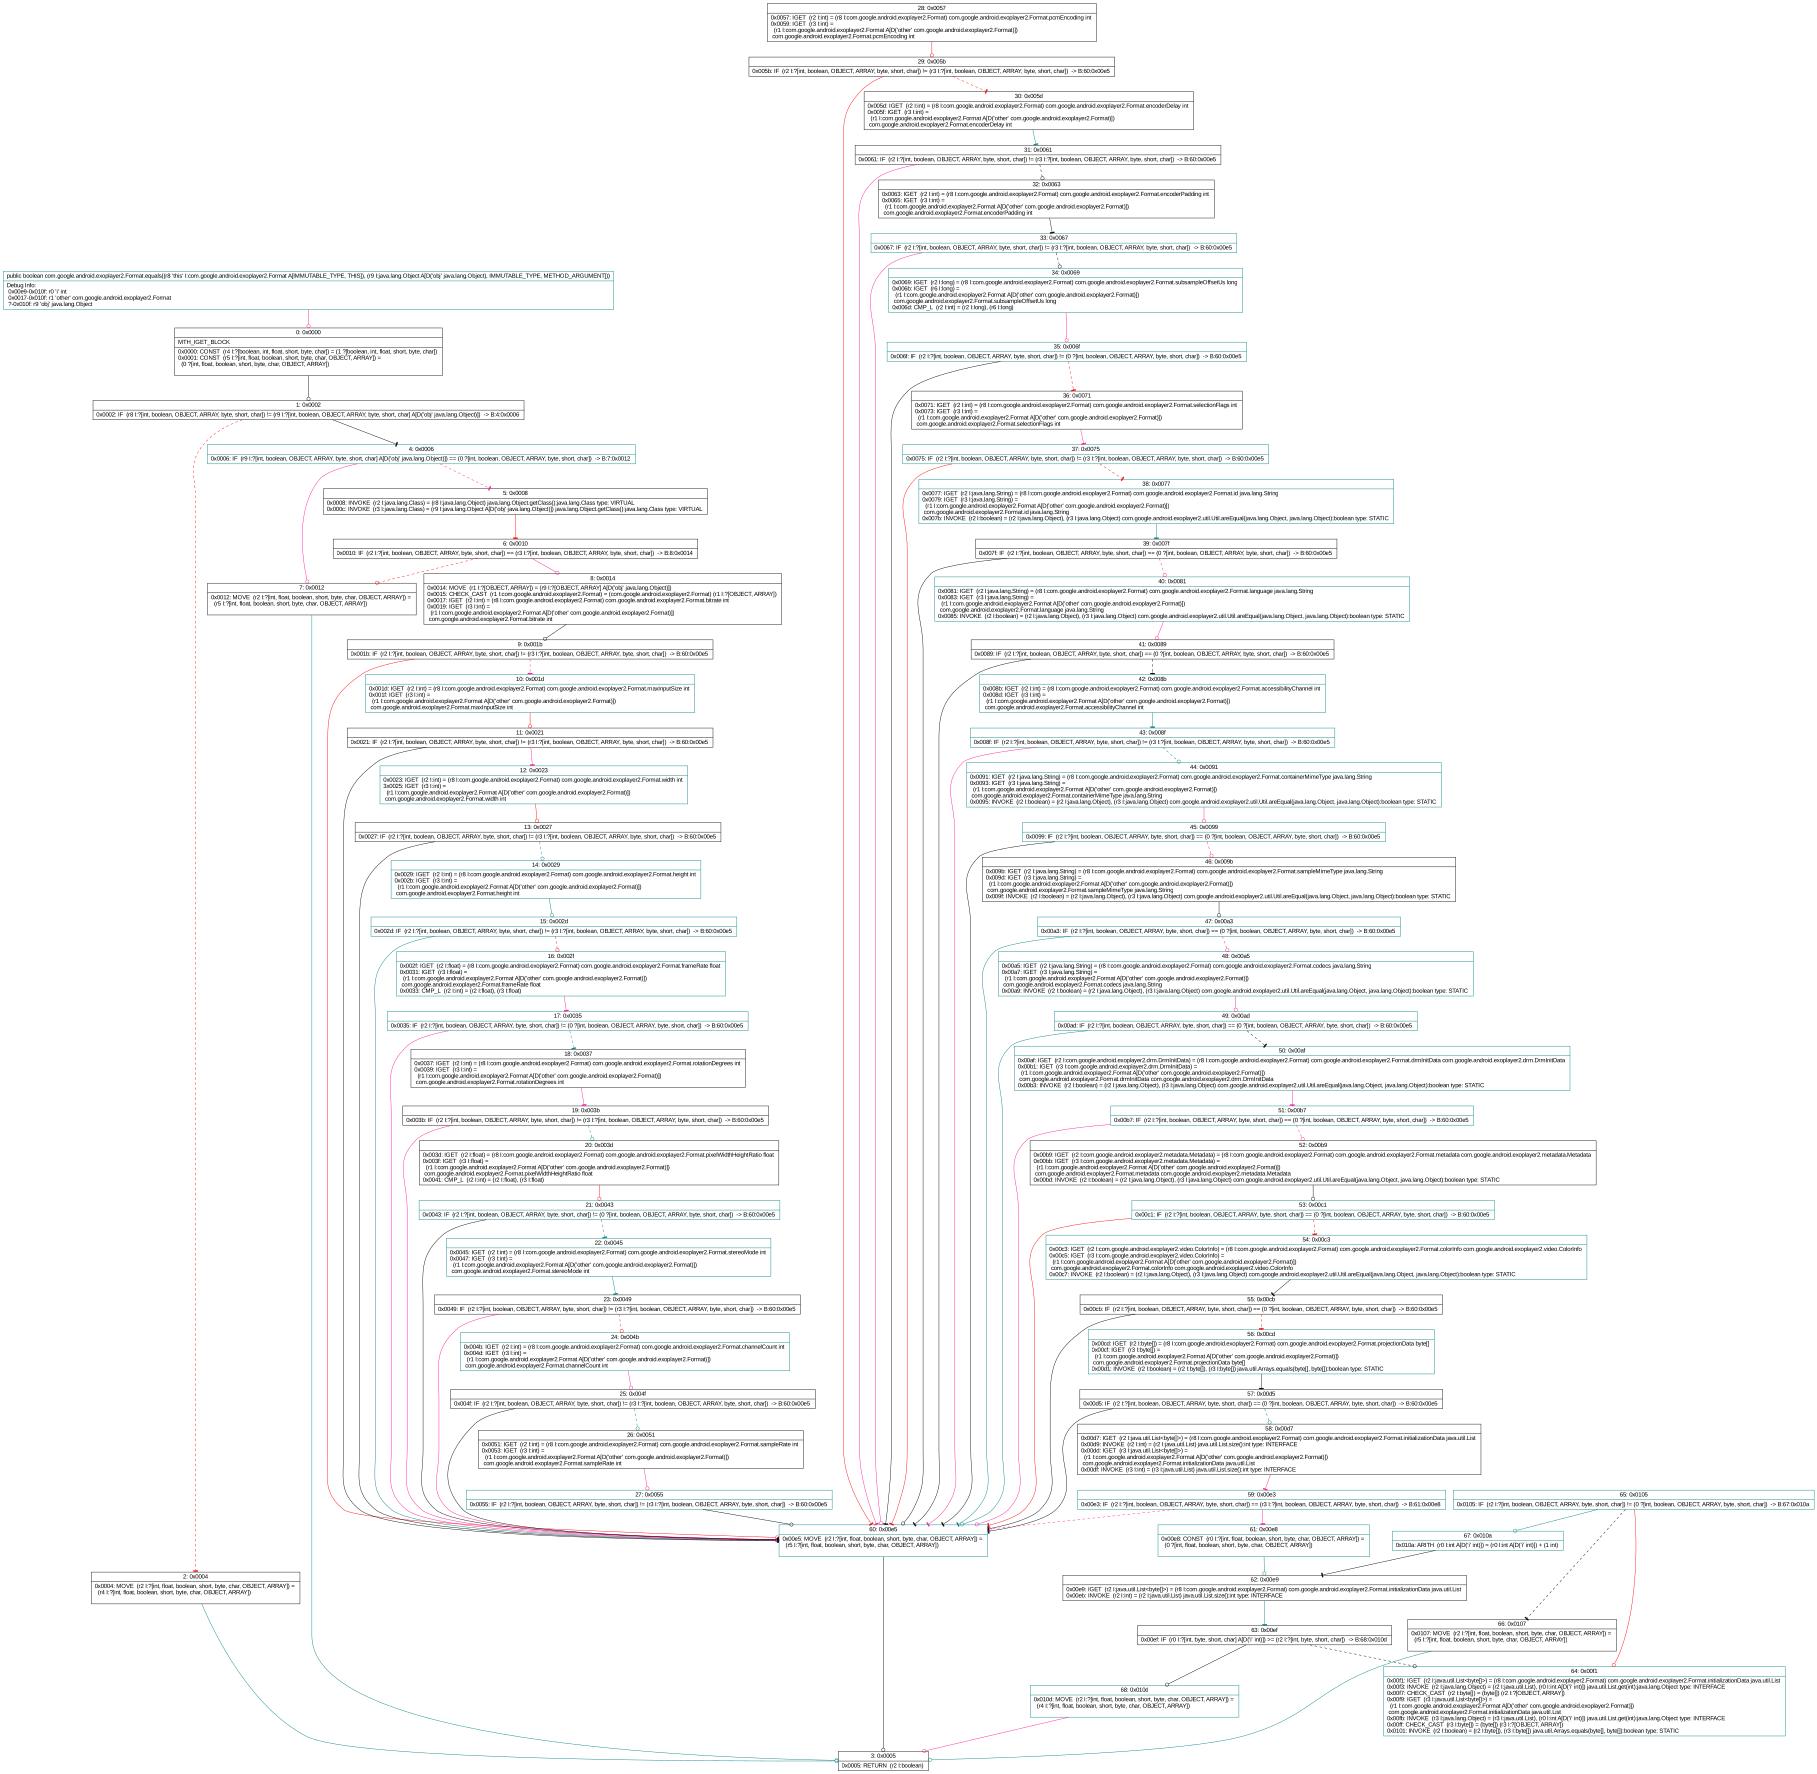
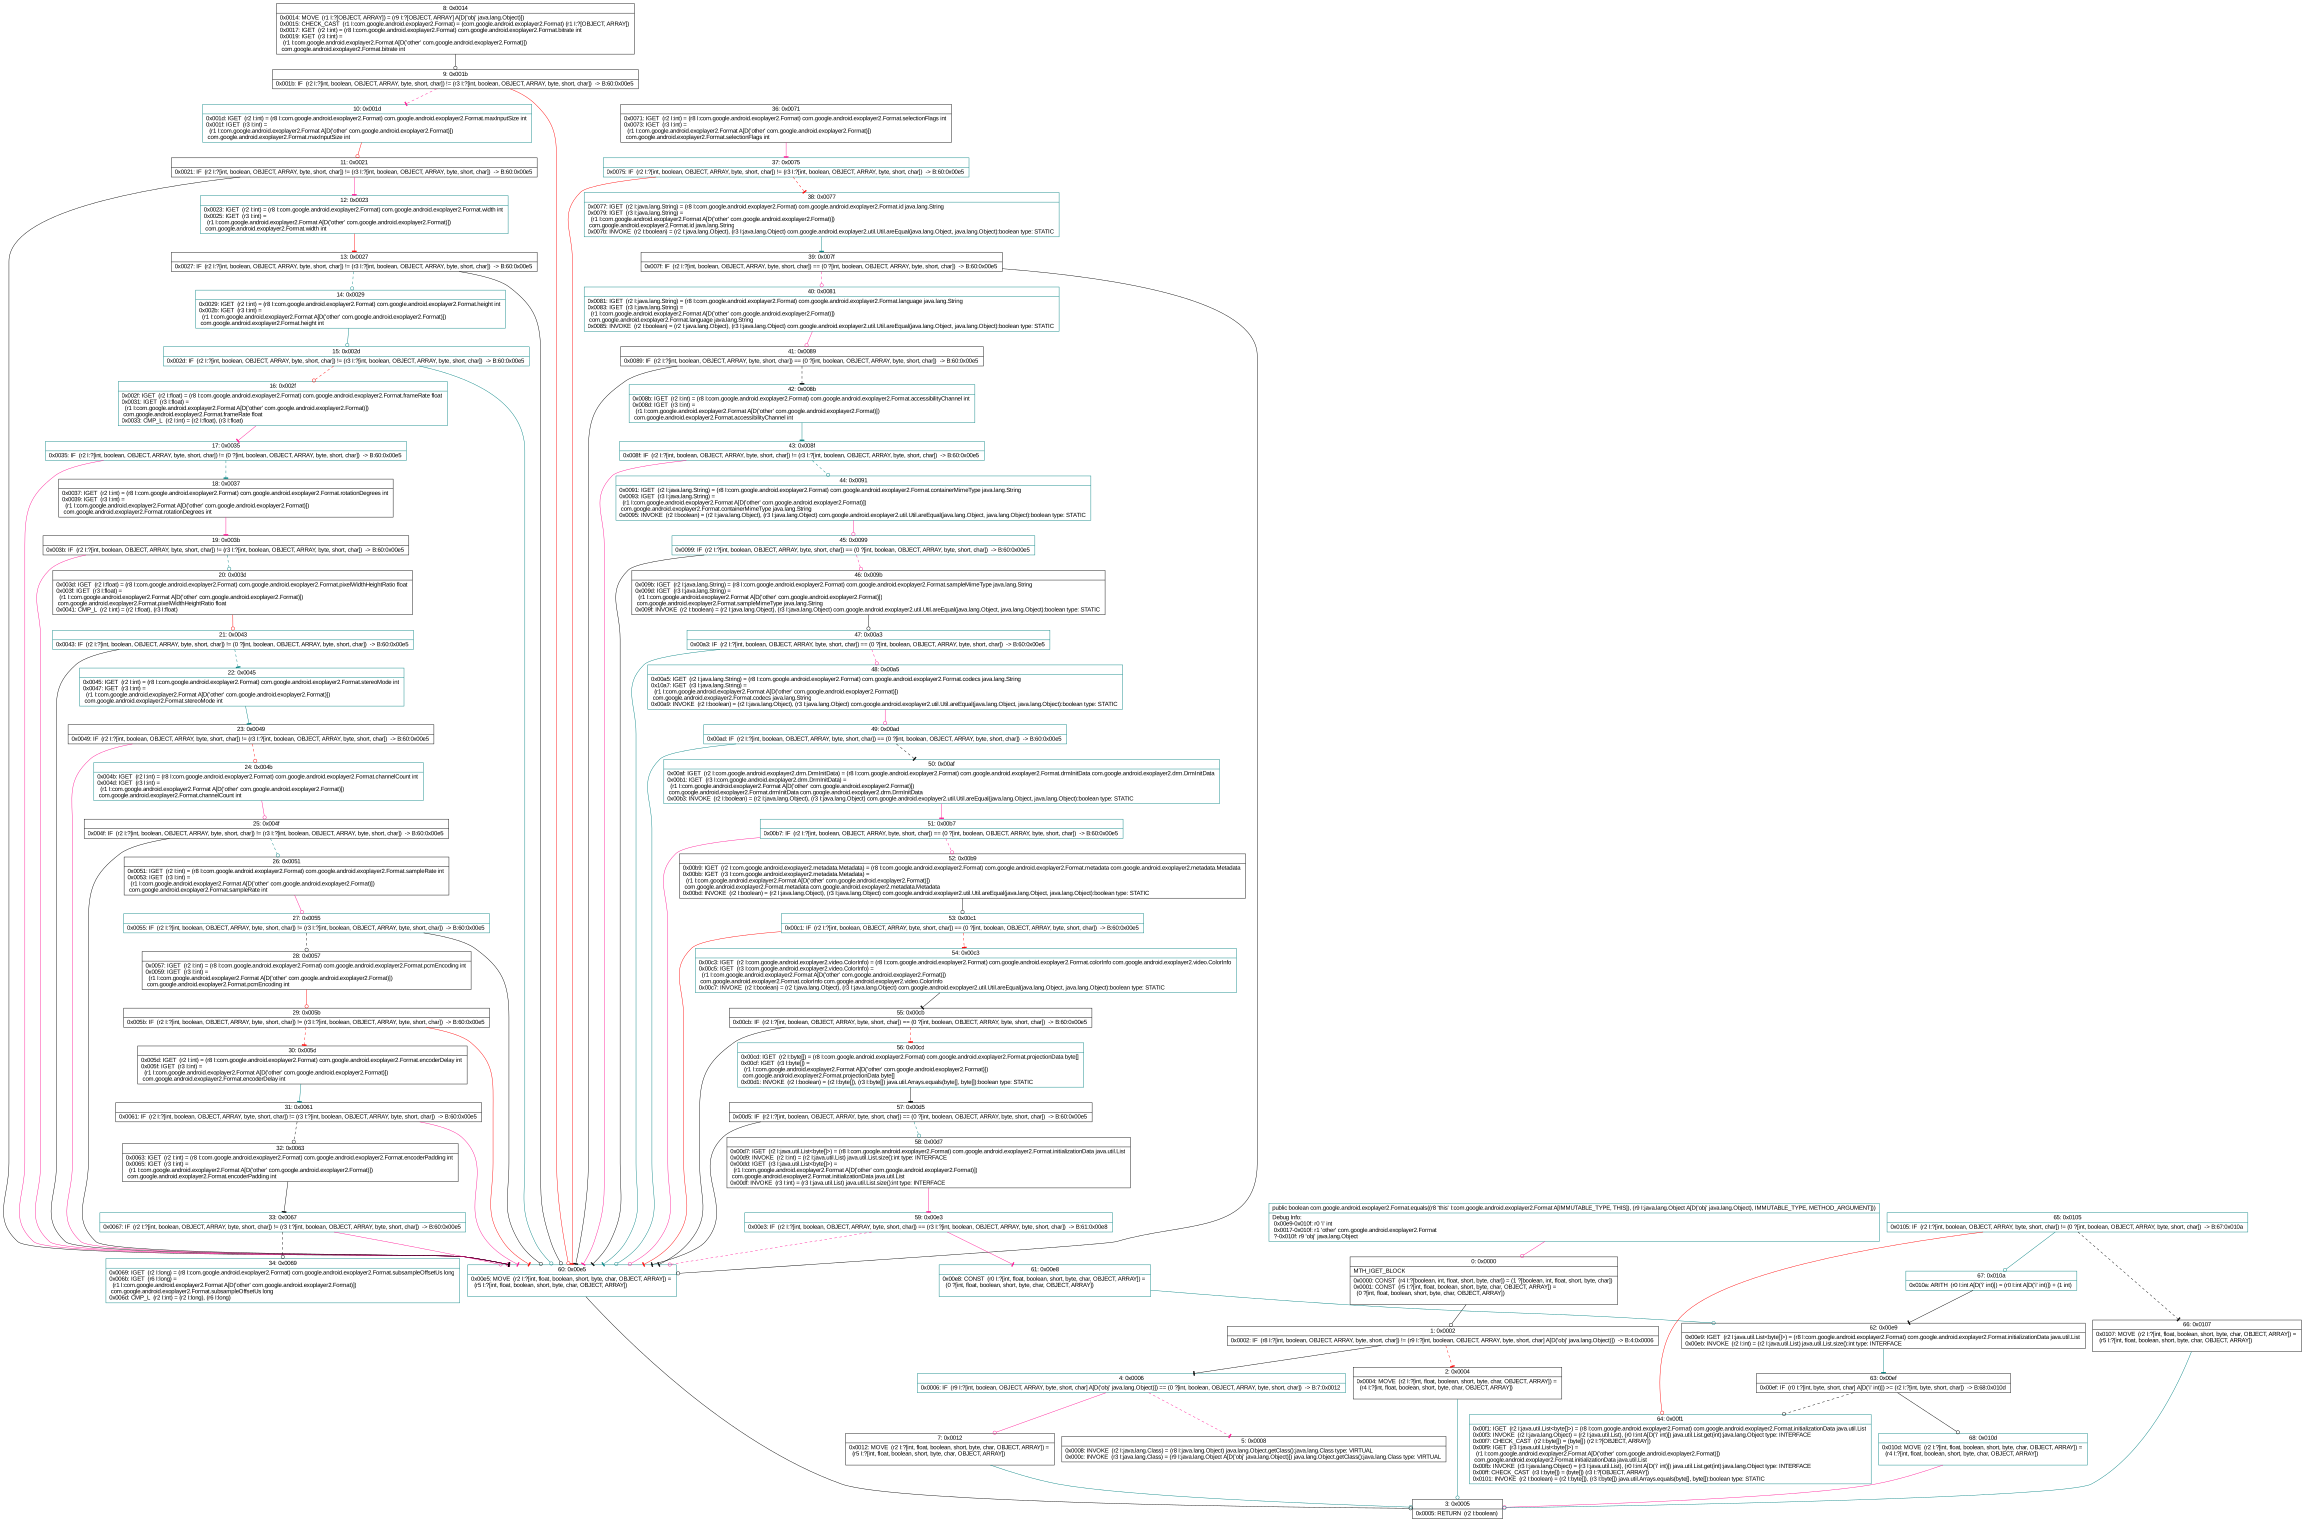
(1067, 352) -> none
(515, 549) -> none
(416, 786) -> (236, 216)
(536, 811) -> (354, 242)
none -> (307, 940)
(1050, 972) -> (700, 685)
